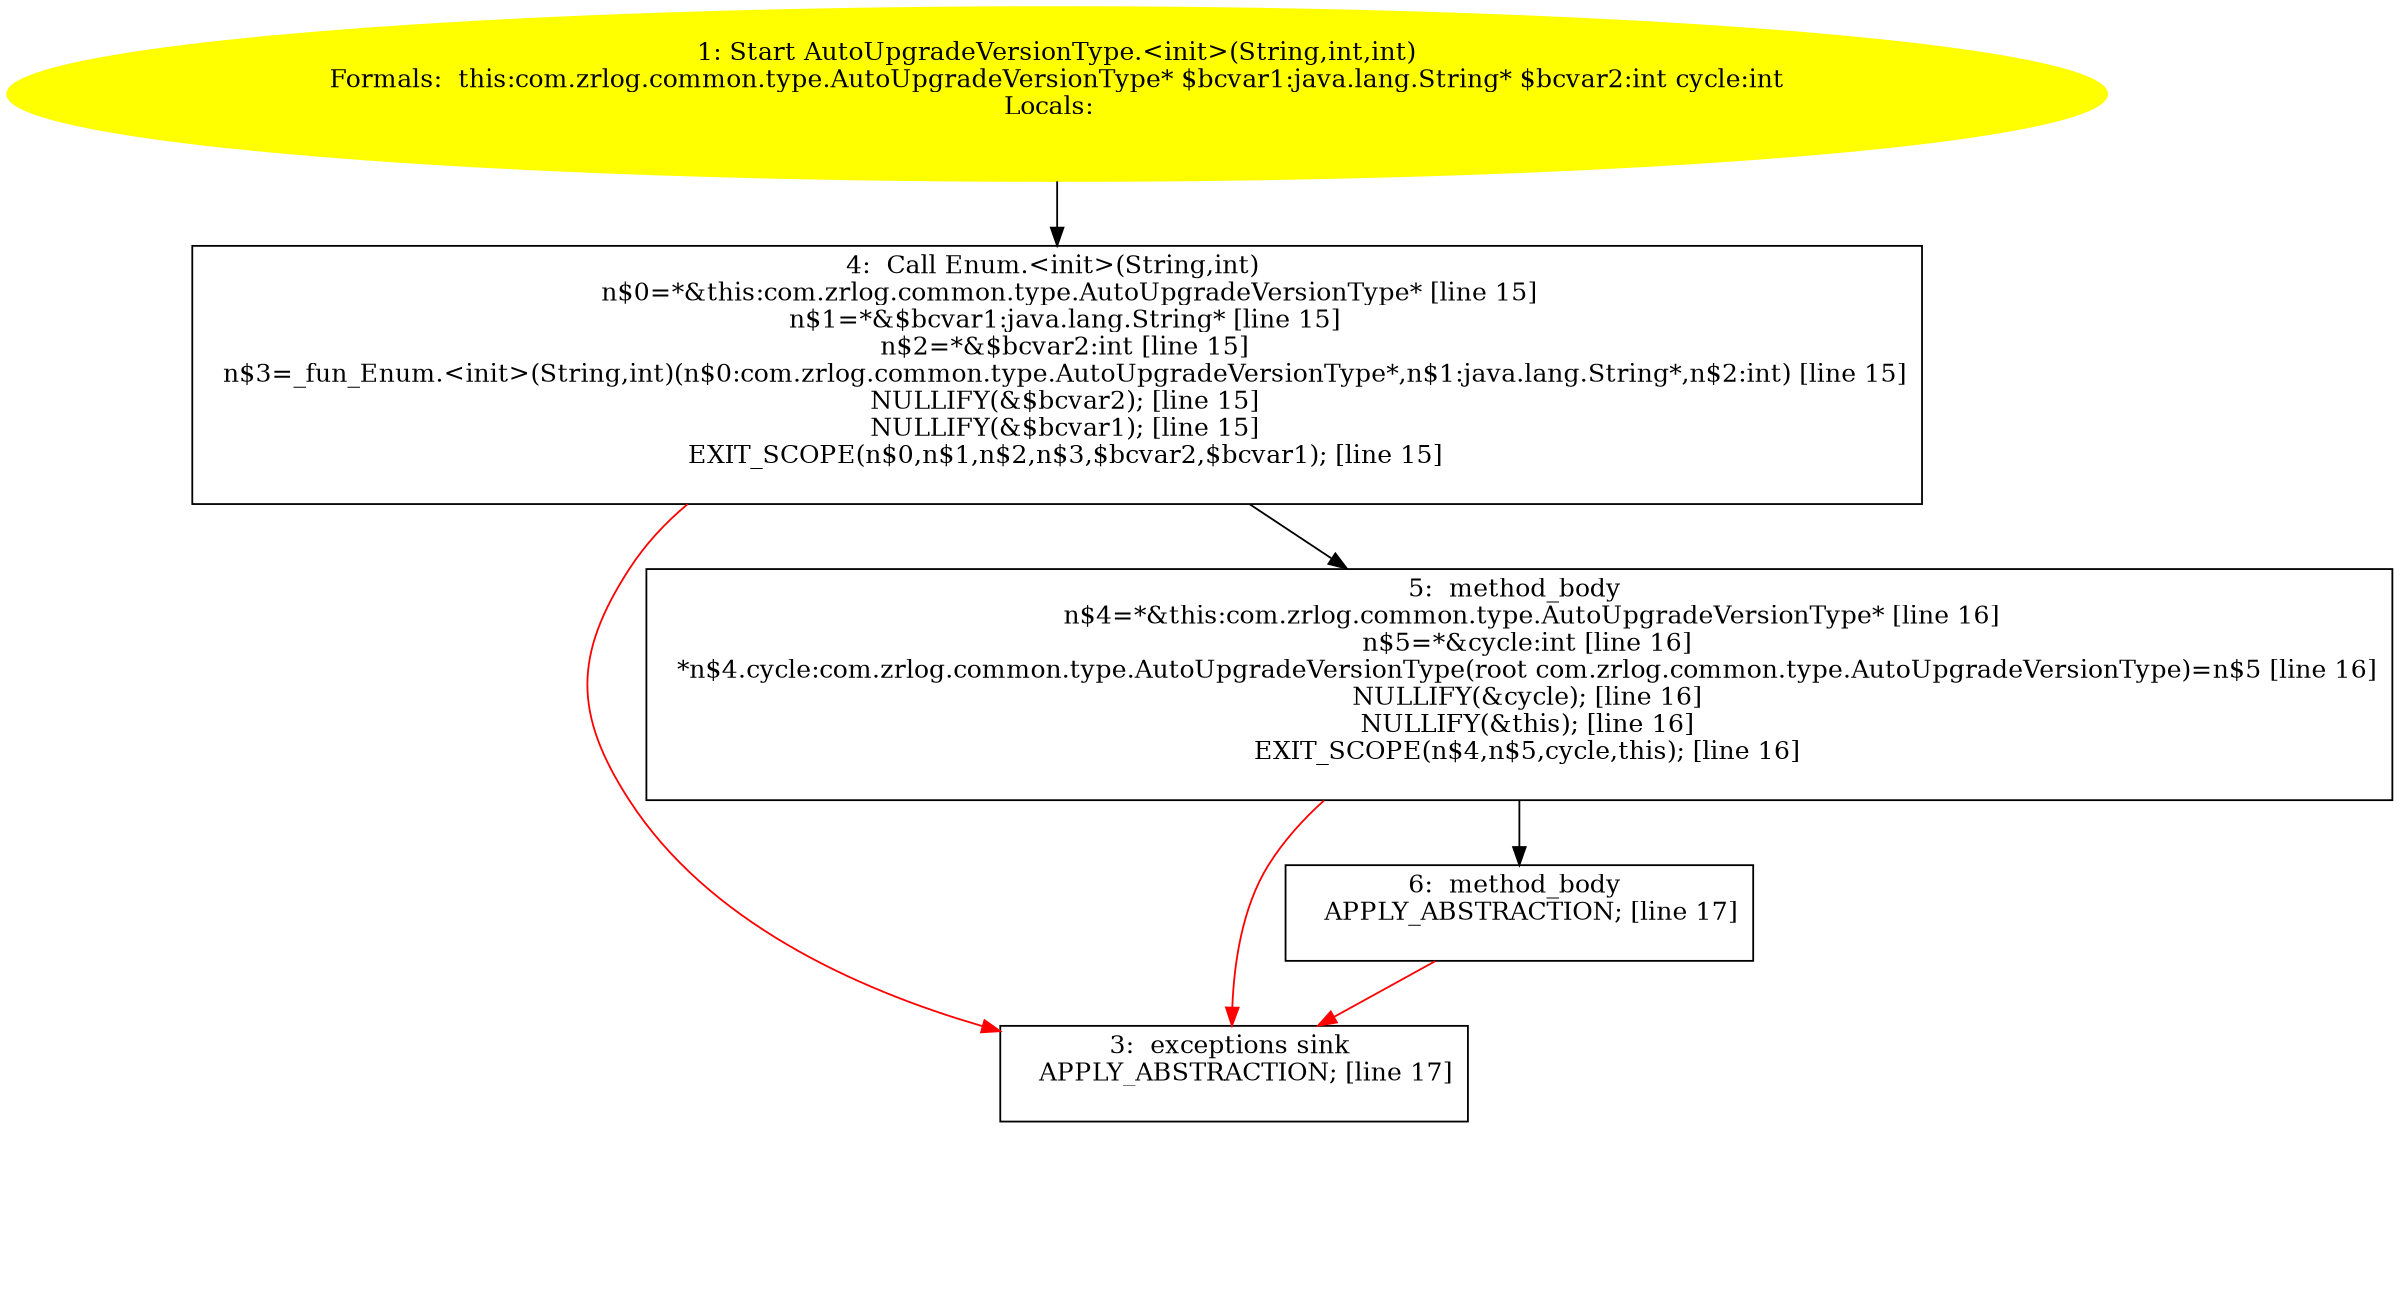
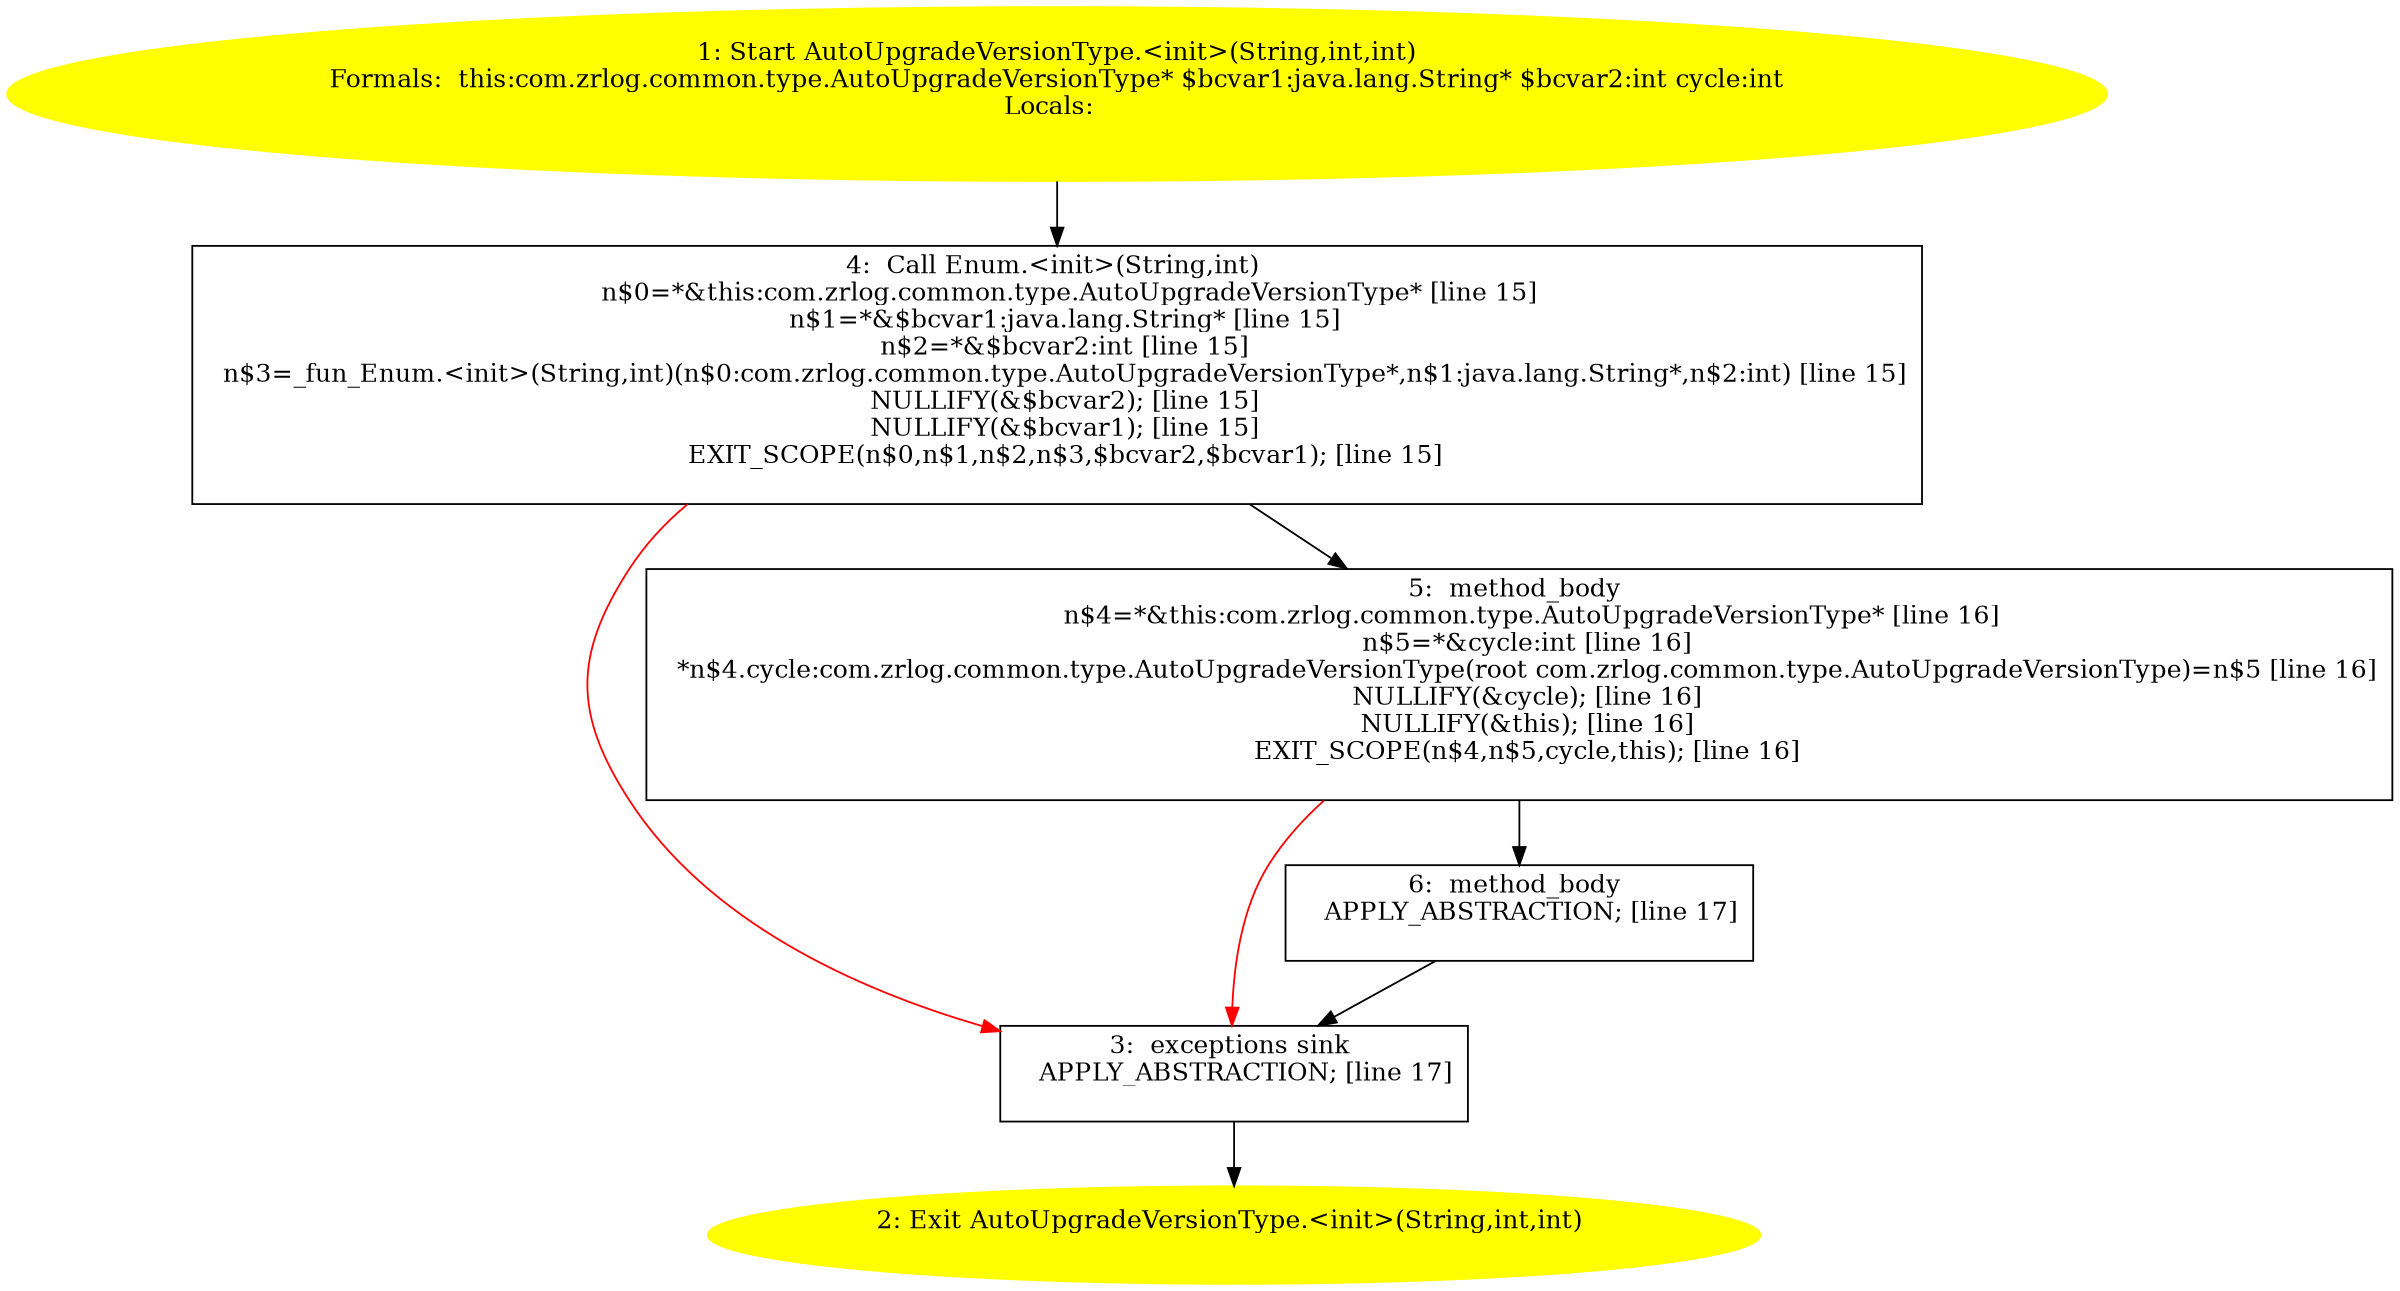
(1385, 989) -> (1385, 989)
none -> (1234, 1235)
